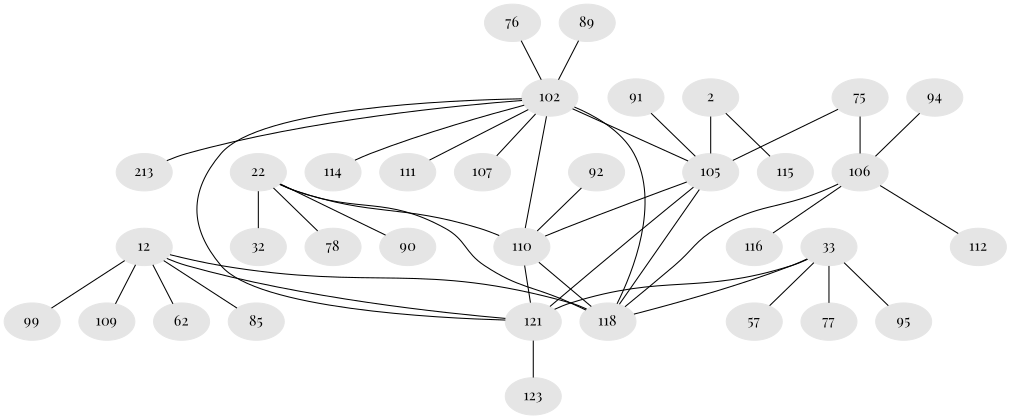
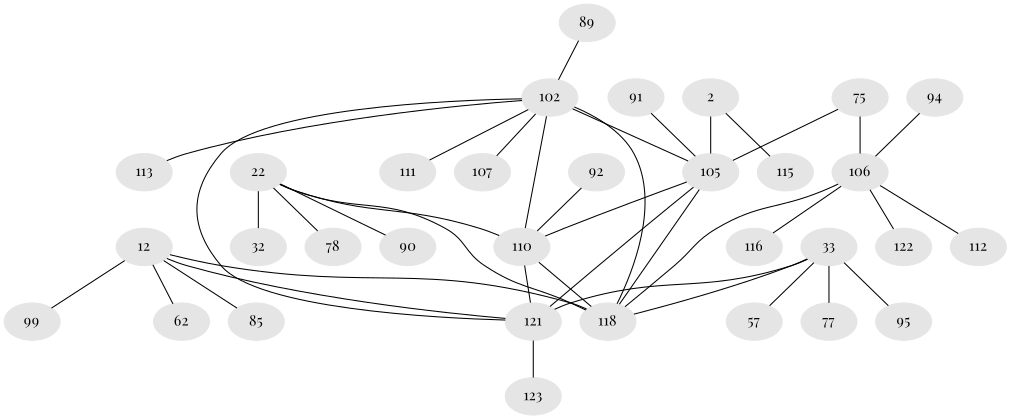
(513, 23) -> none
(144, 172) -> (144, 172)
(333, 172) -> none
none -> (904, 247)
(107, 322) -> none
